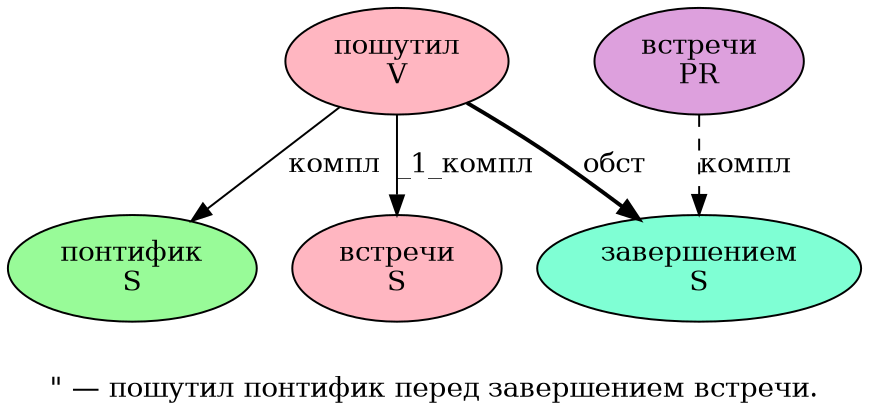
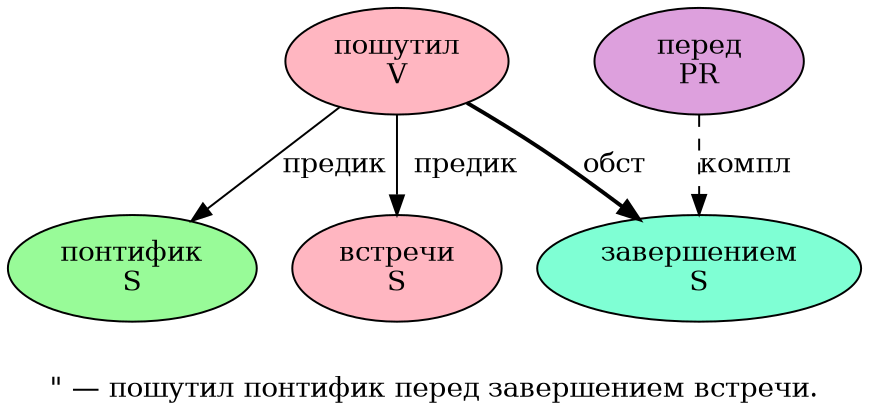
(699, 61) -> (699, 61)
(335, 165) -> (335, 165)
(466, 165) -> (466, 165)
